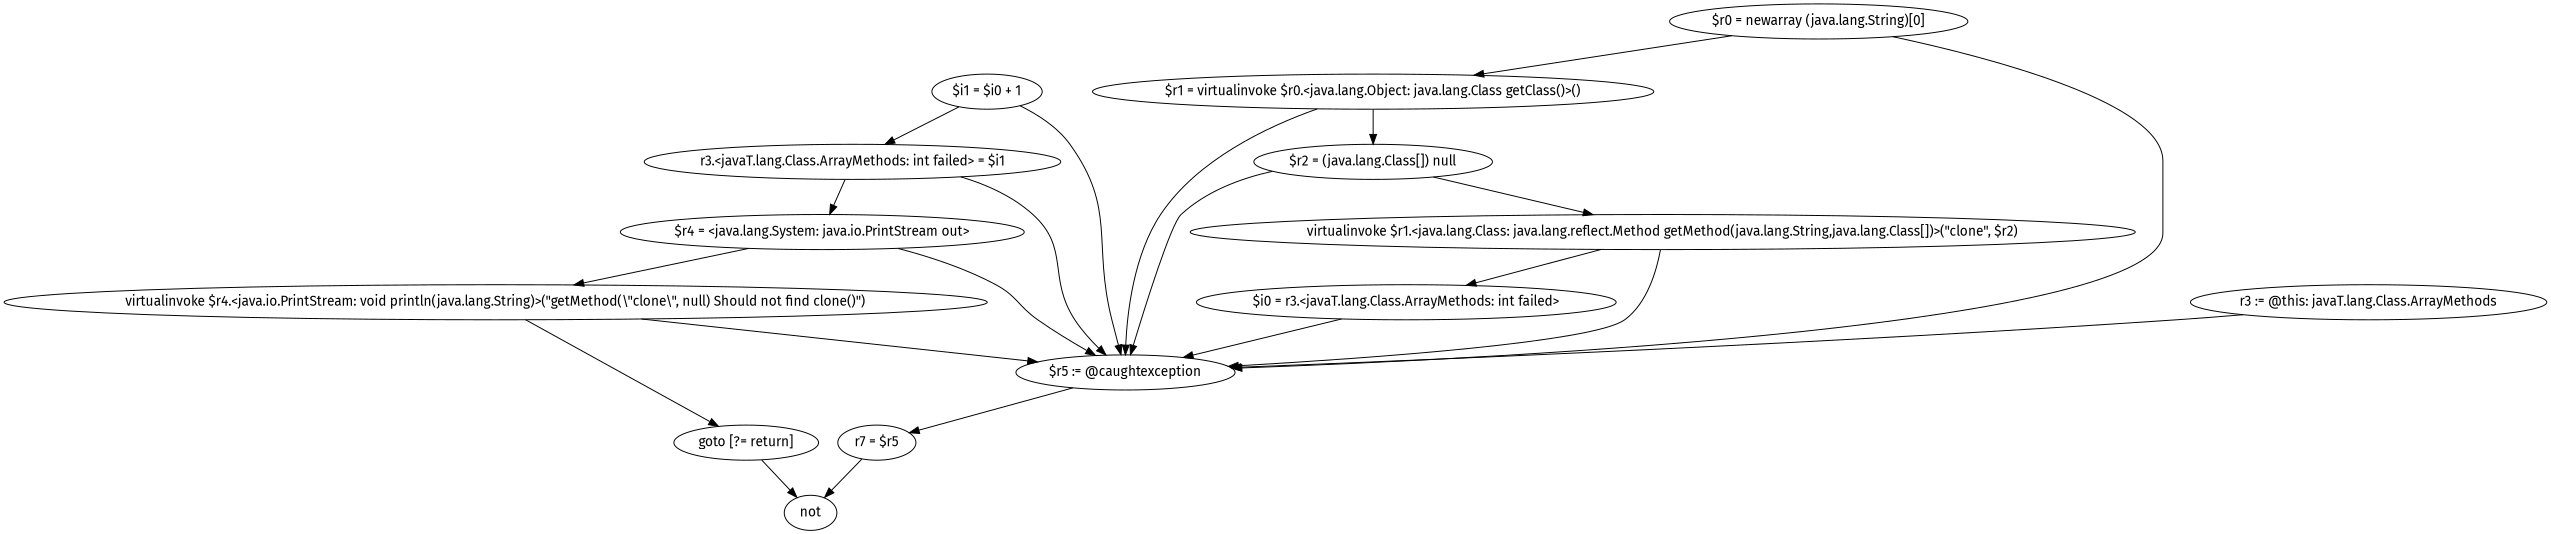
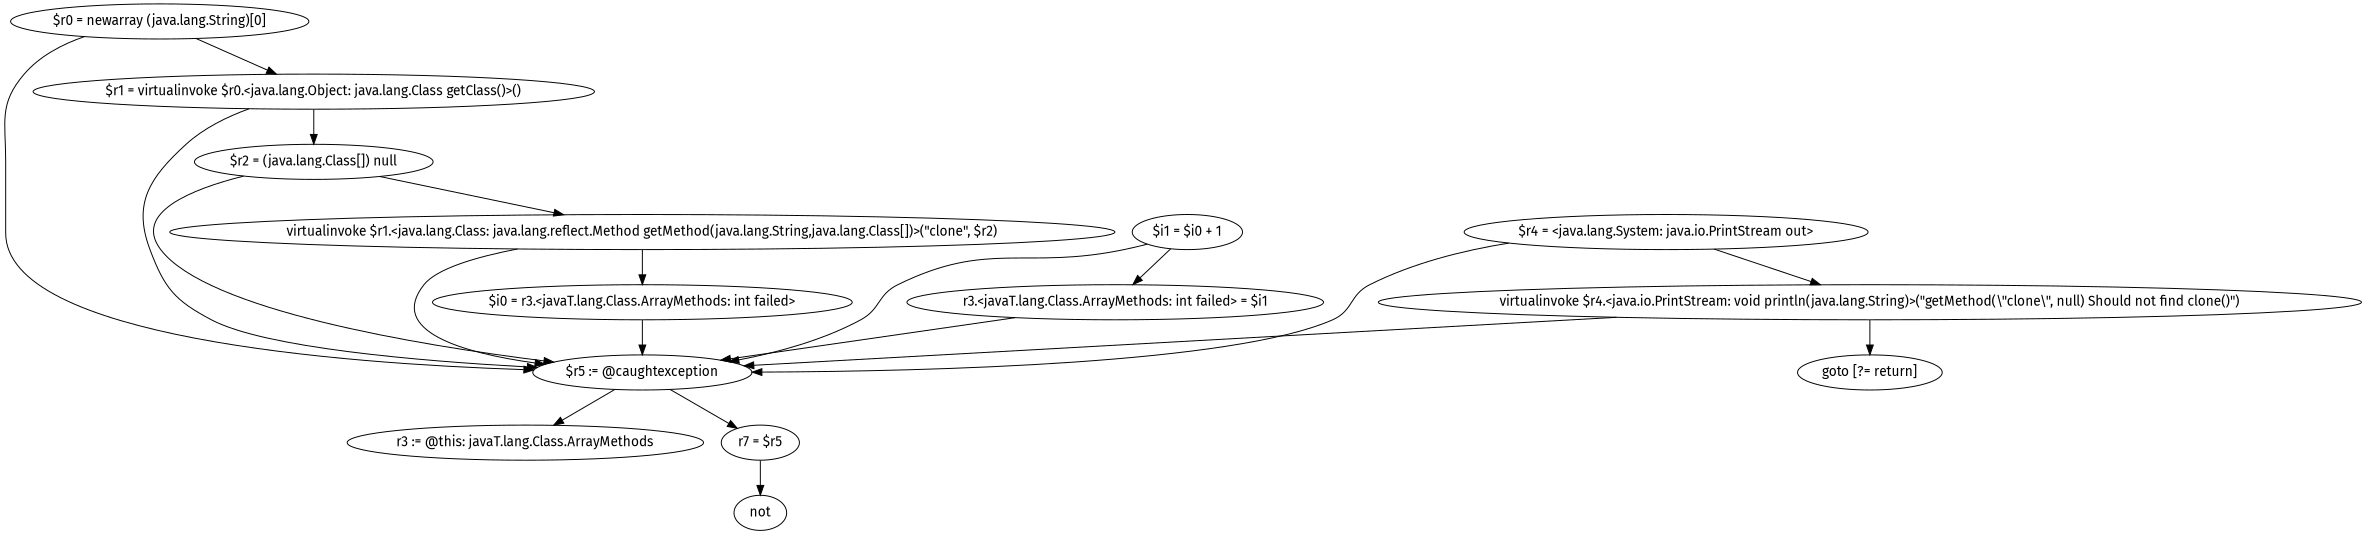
(839, 193) -> none
(1742, 345) -> (588, 405)
(776, 475) -> none
